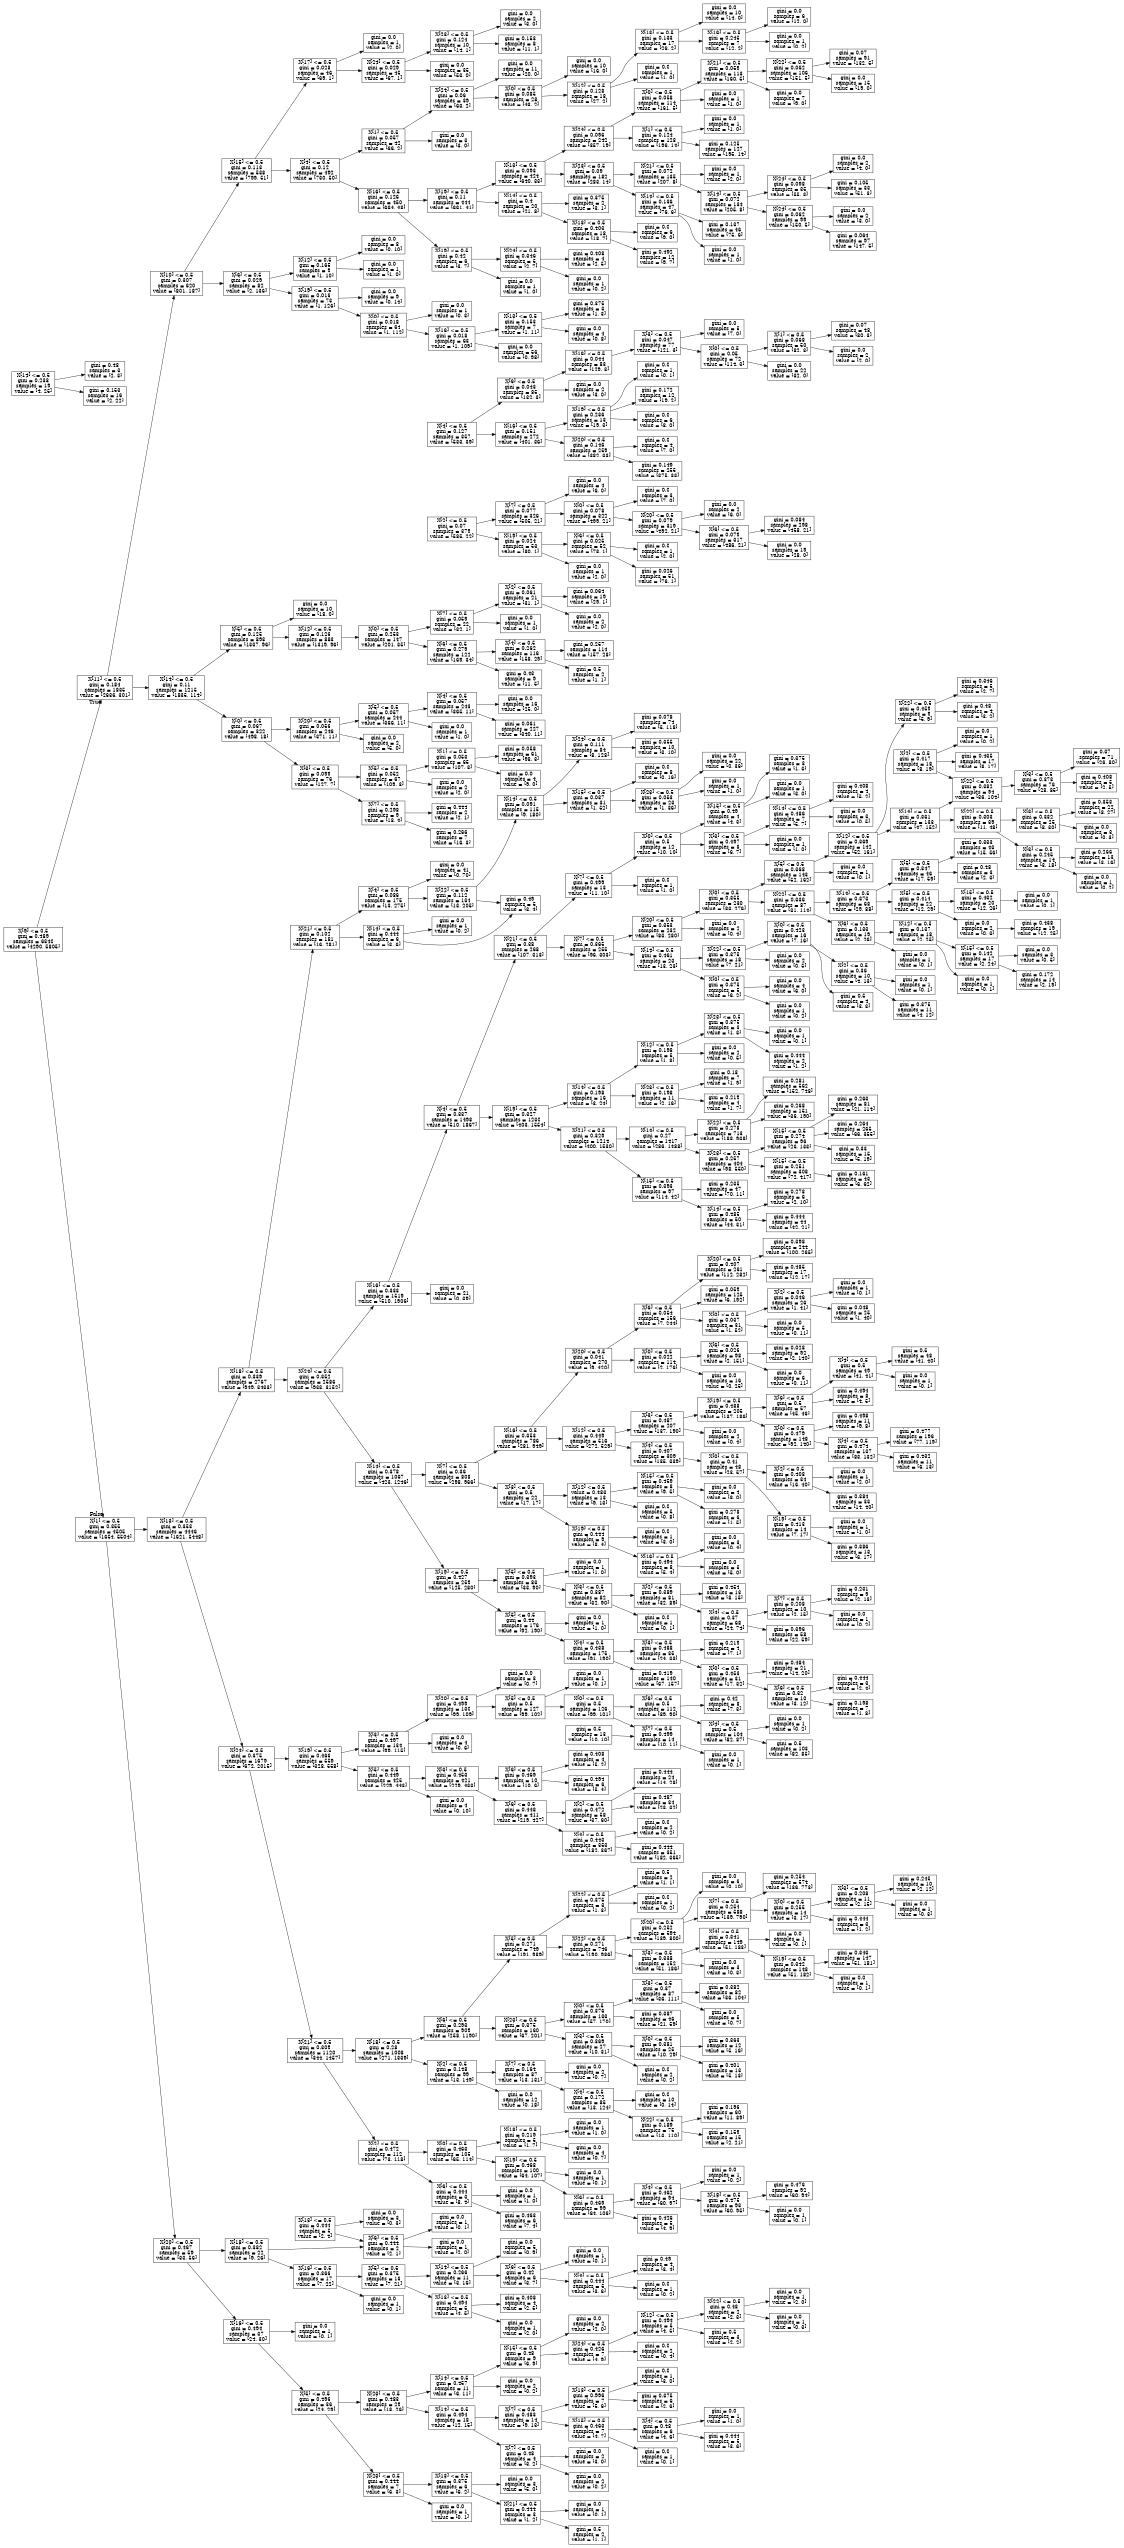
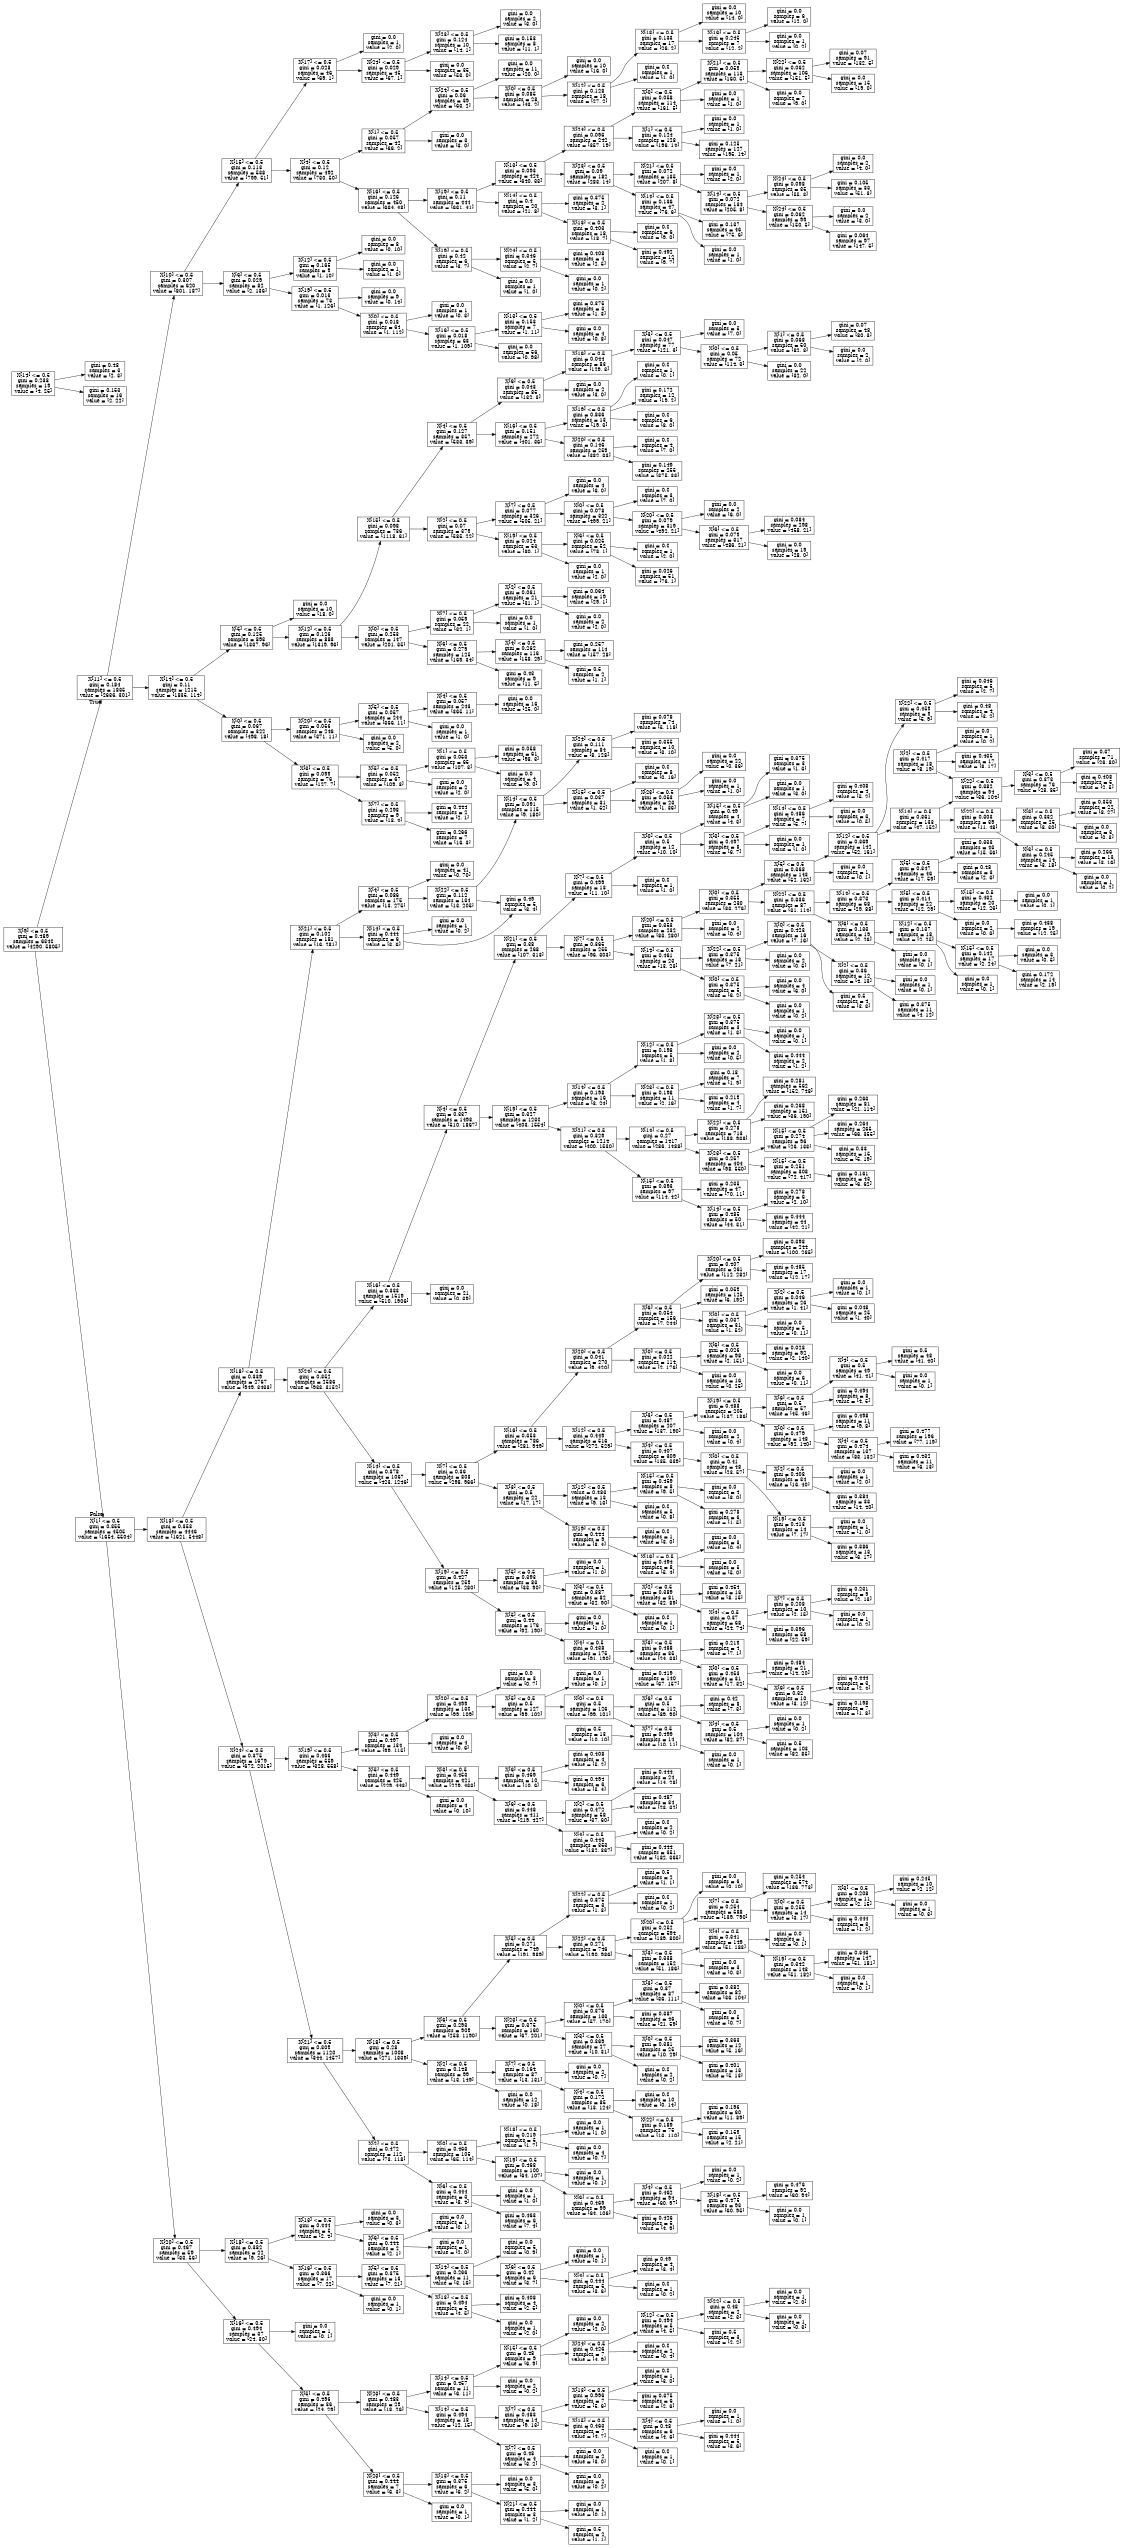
(589, 418) -> (589, 418)
none -> (383, 529)
(452, 652) -> (452, 652)
(520, 729) -> none
(853, 974) -> (853, 974)
(314, 2248) -> (280, 2240)
